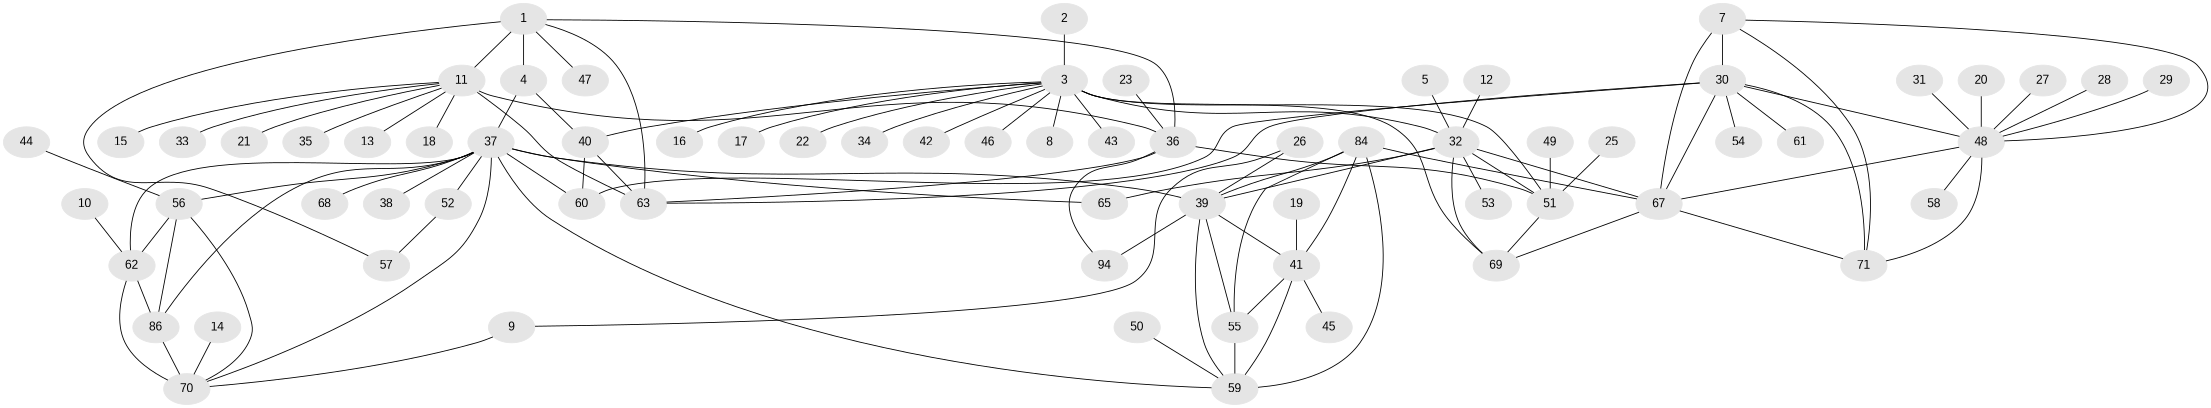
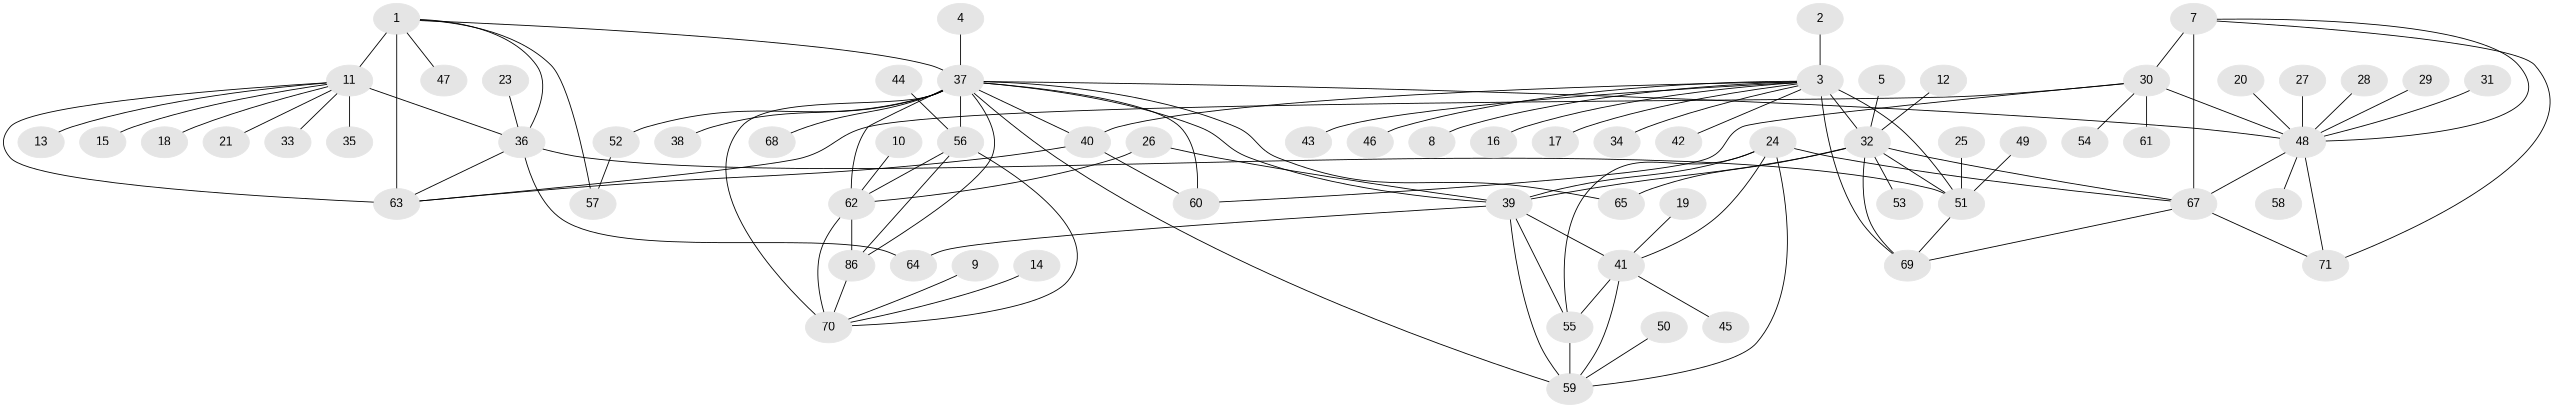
(524, 50) -> (683, 35)
none -> (1406, 90)
(557, 114) -> (1017, 108)
(1841, 140) -> none
(803, 142) -> none
(1362, 142) -> (1773, 142)
(1691, 142) -> none
(1105, 266) -> (913, 266)
(947, 311) -> (1005, 184)
